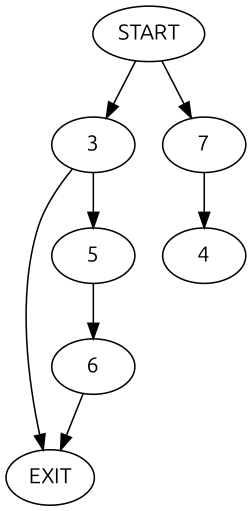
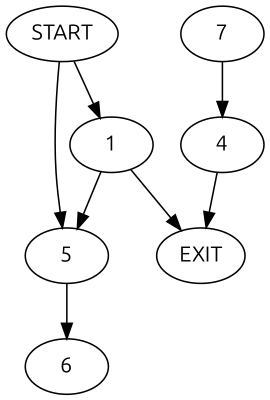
(173, 83) -> (55, 137)
(93, 145) -> (112, 145)
(75, 415) -> (213, 192)
